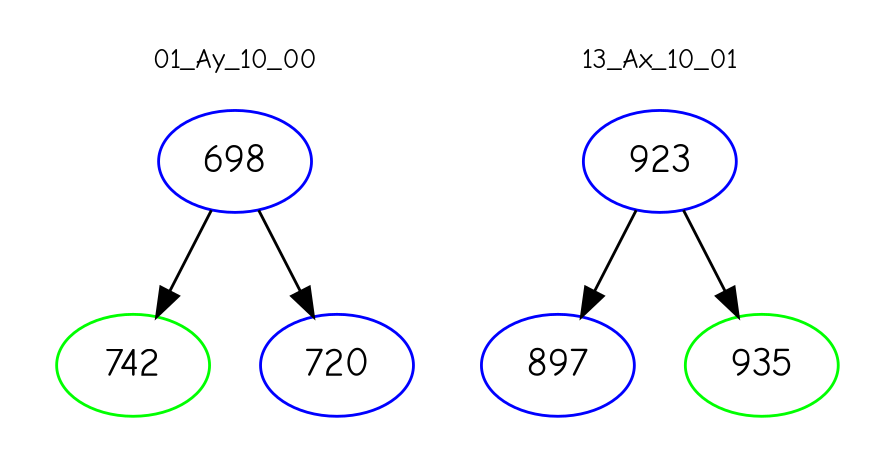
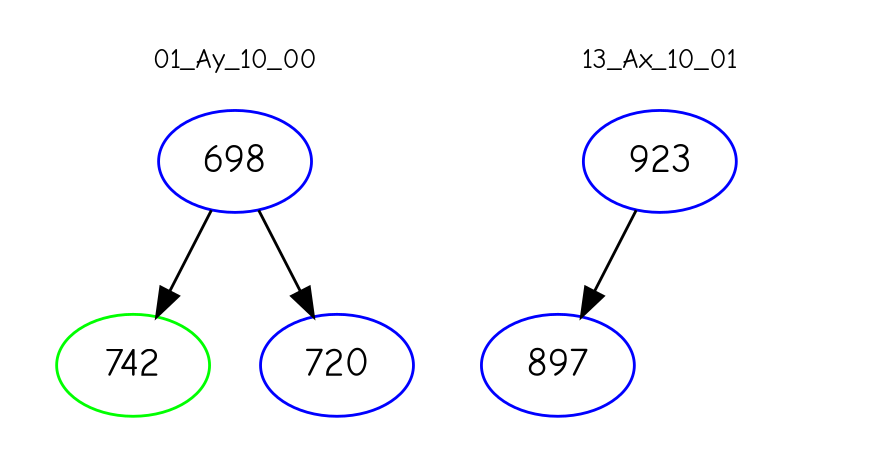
(762, 365) -> none
